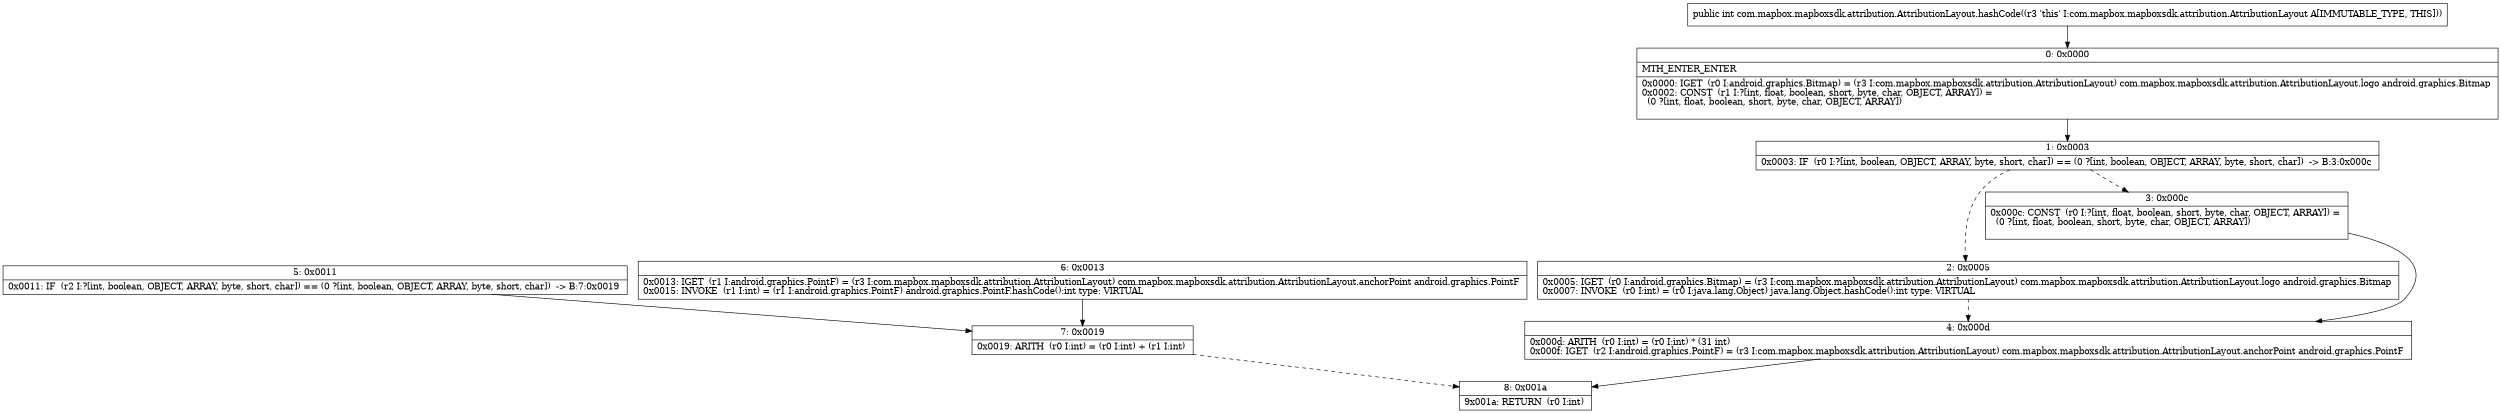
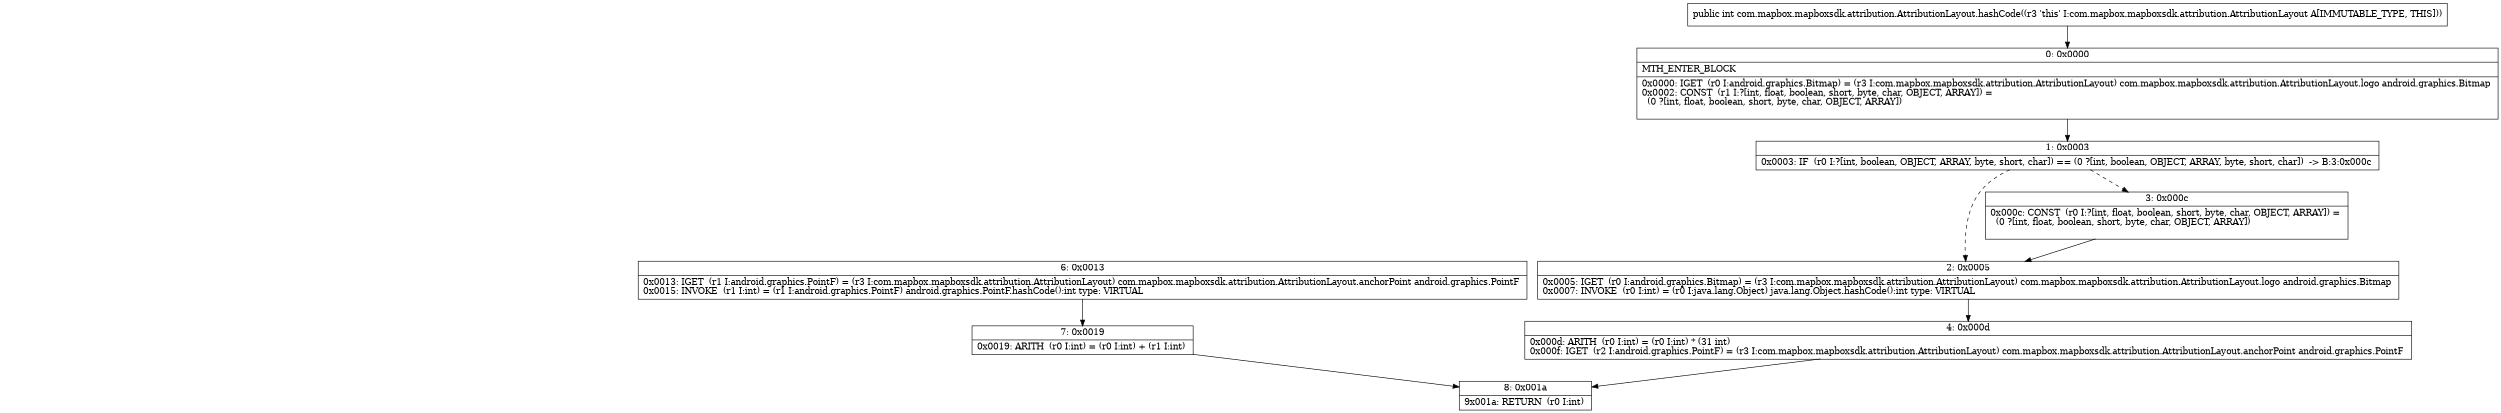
(1689, 69) -> (1689, 69)
(315, 280) -> none
(2412, 289) -> (2063, 249)
(1968, 307) -> (1968, 307)
(1323, 370) -> (1323, 370)
